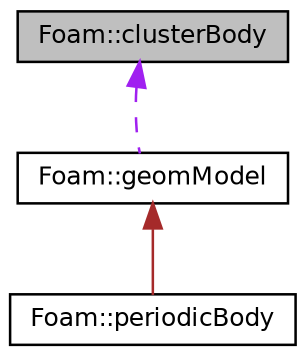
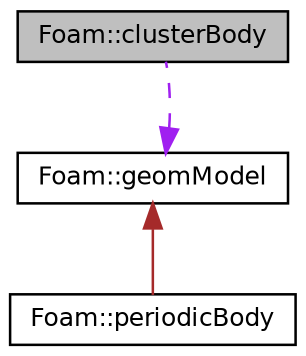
(136, 120) -> (170, 95)
